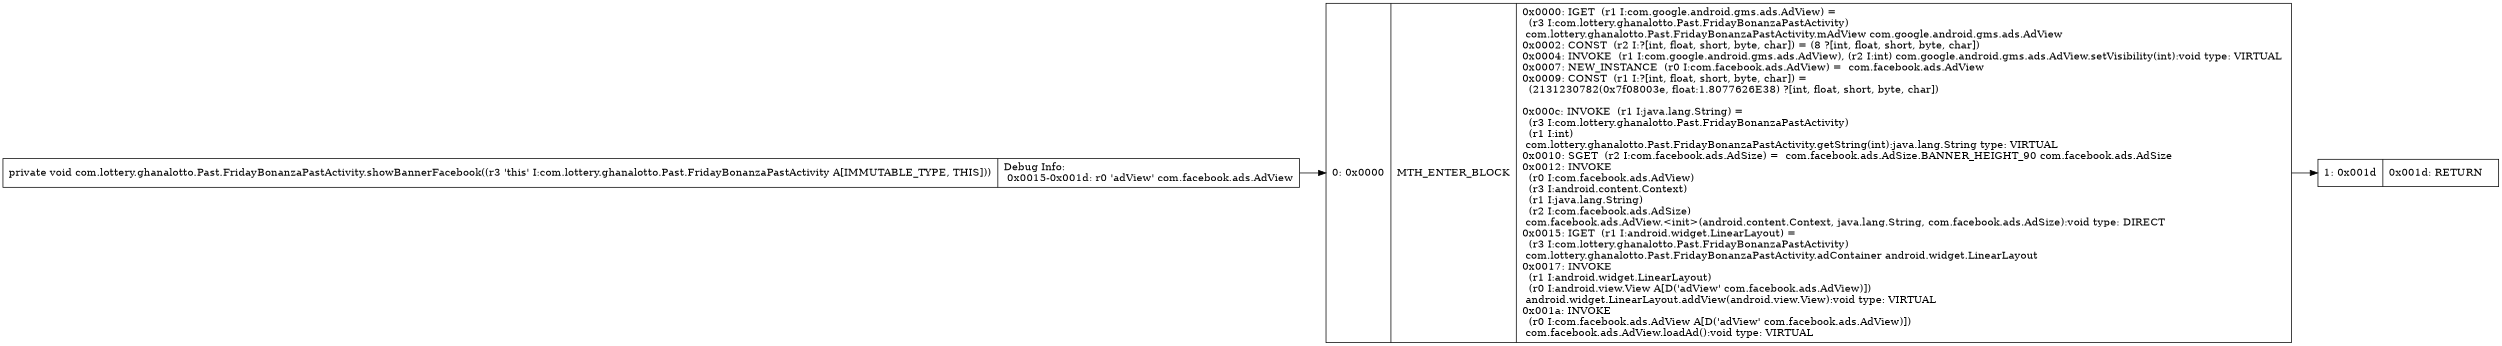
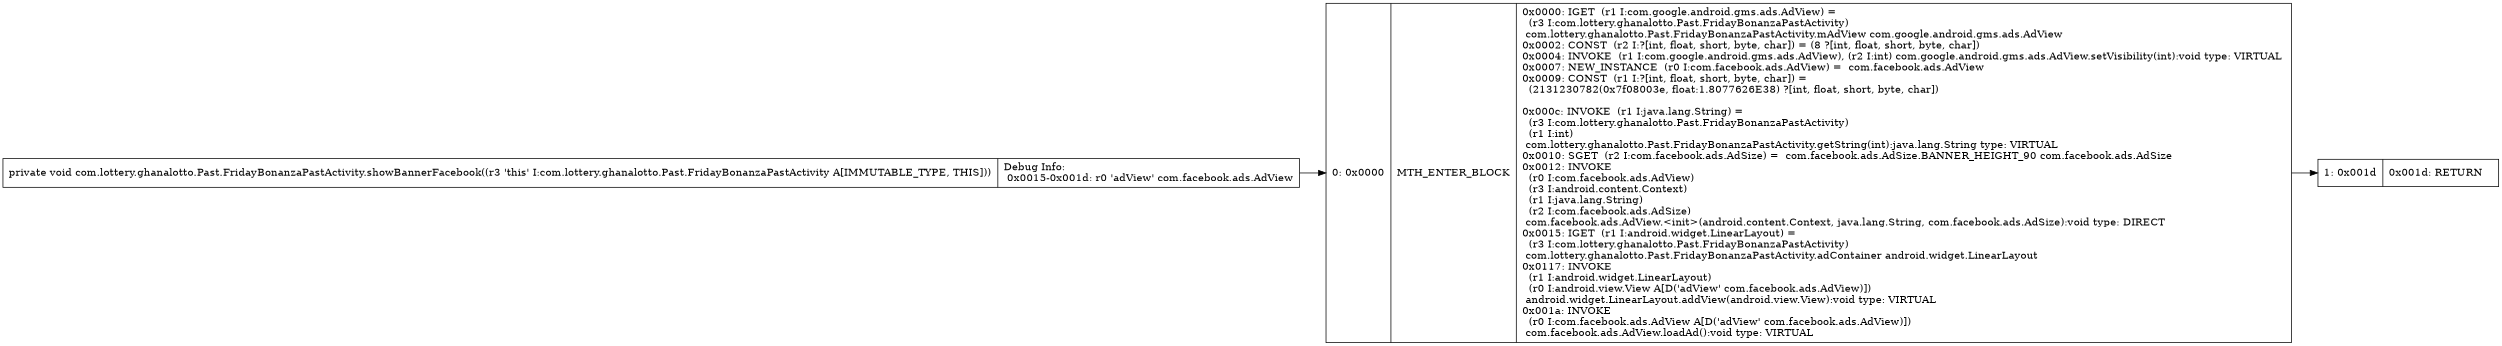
(1571, 267) -> (1571, 267)
